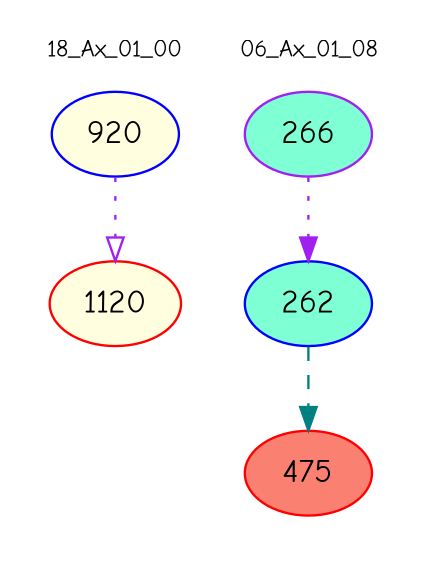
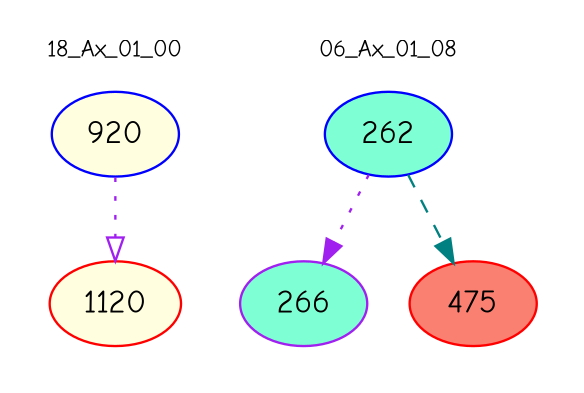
(308, 207) -> (351, 208)
